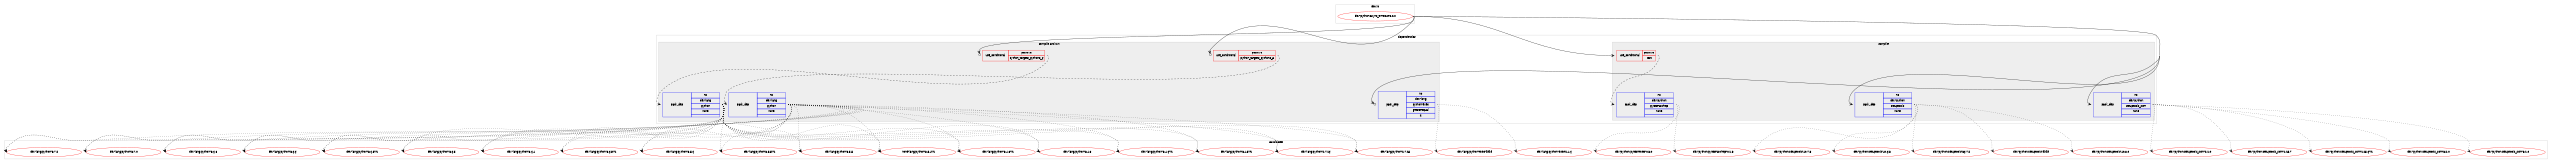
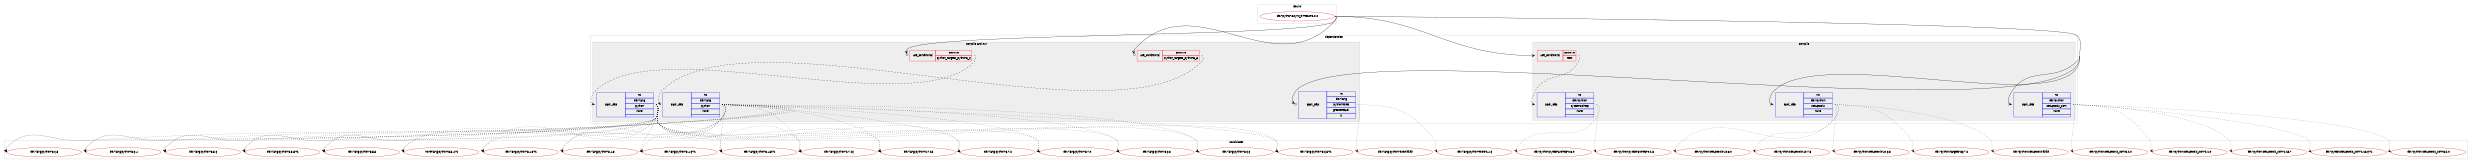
(600, 152) -> none
(1634, 152) -> (1554, 152)
(1952, 152) -> (1952, 152)
(2349, 152) -> (2349, 152)
